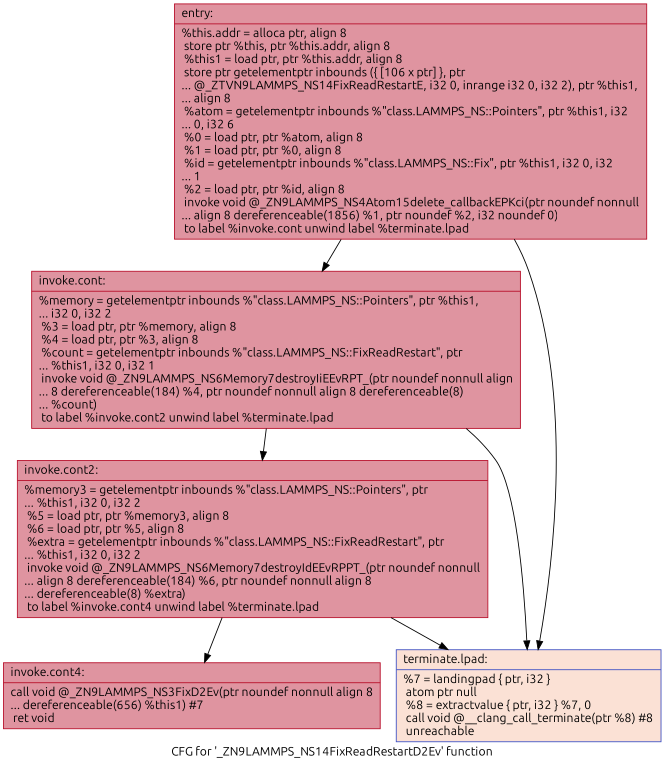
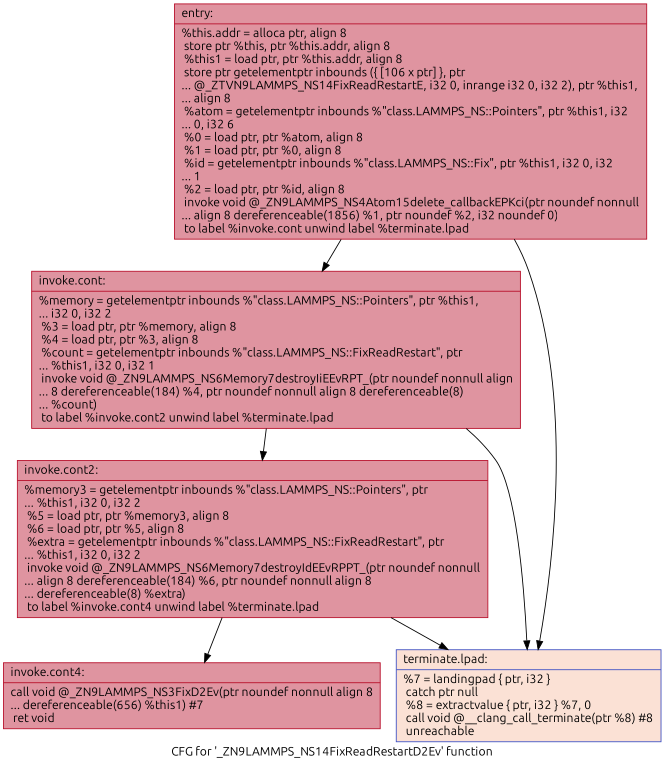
(440, 692) -> (441, 692)
